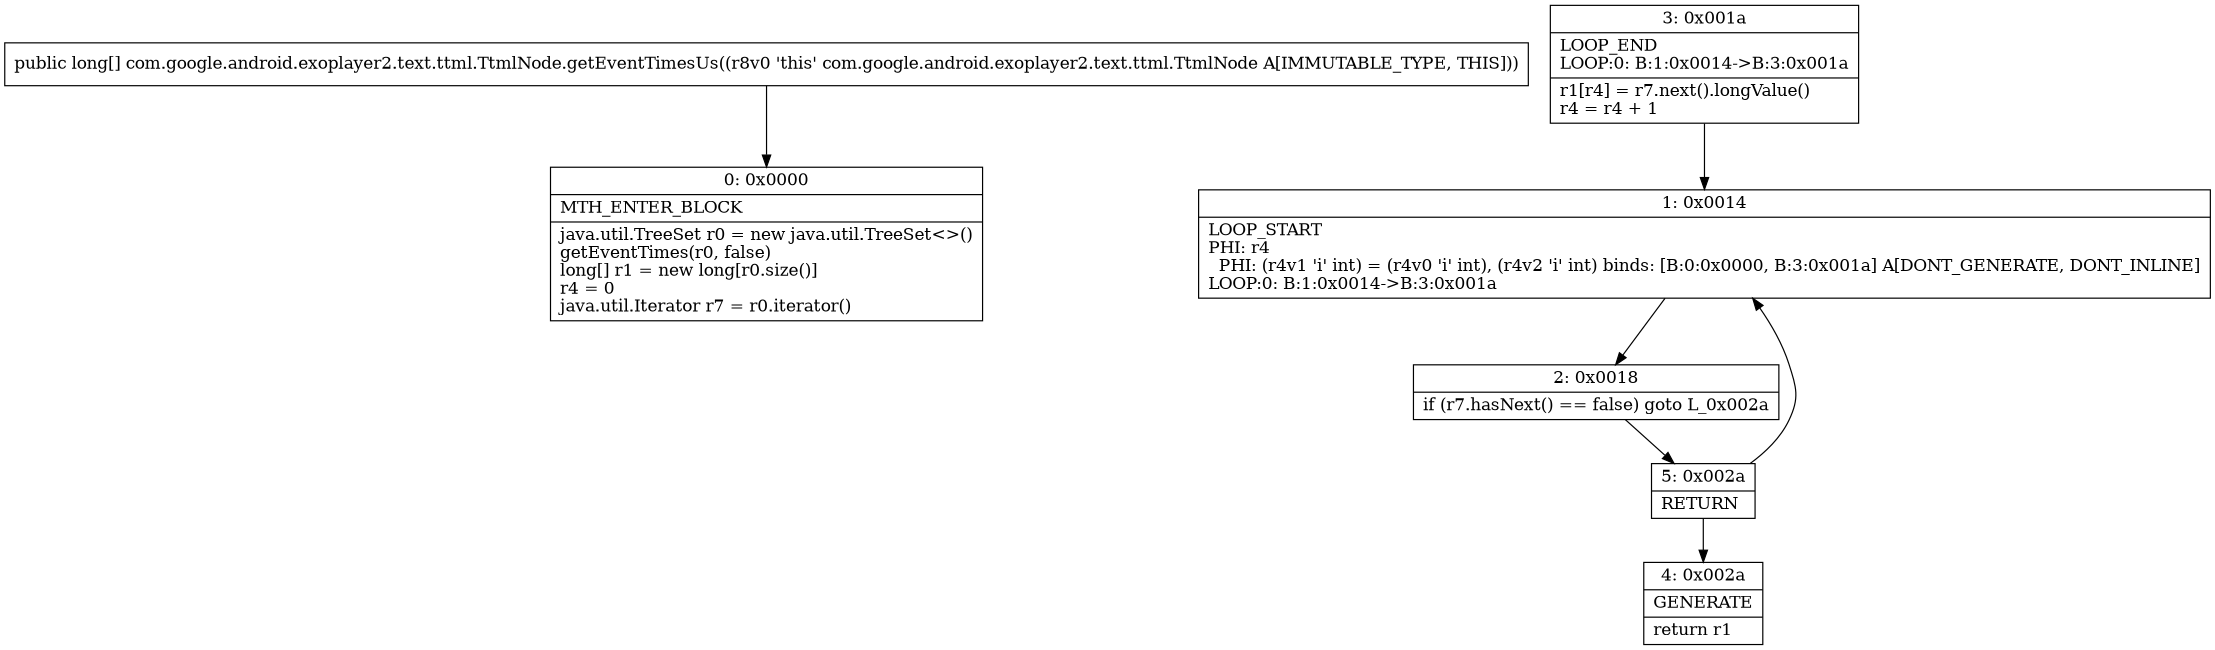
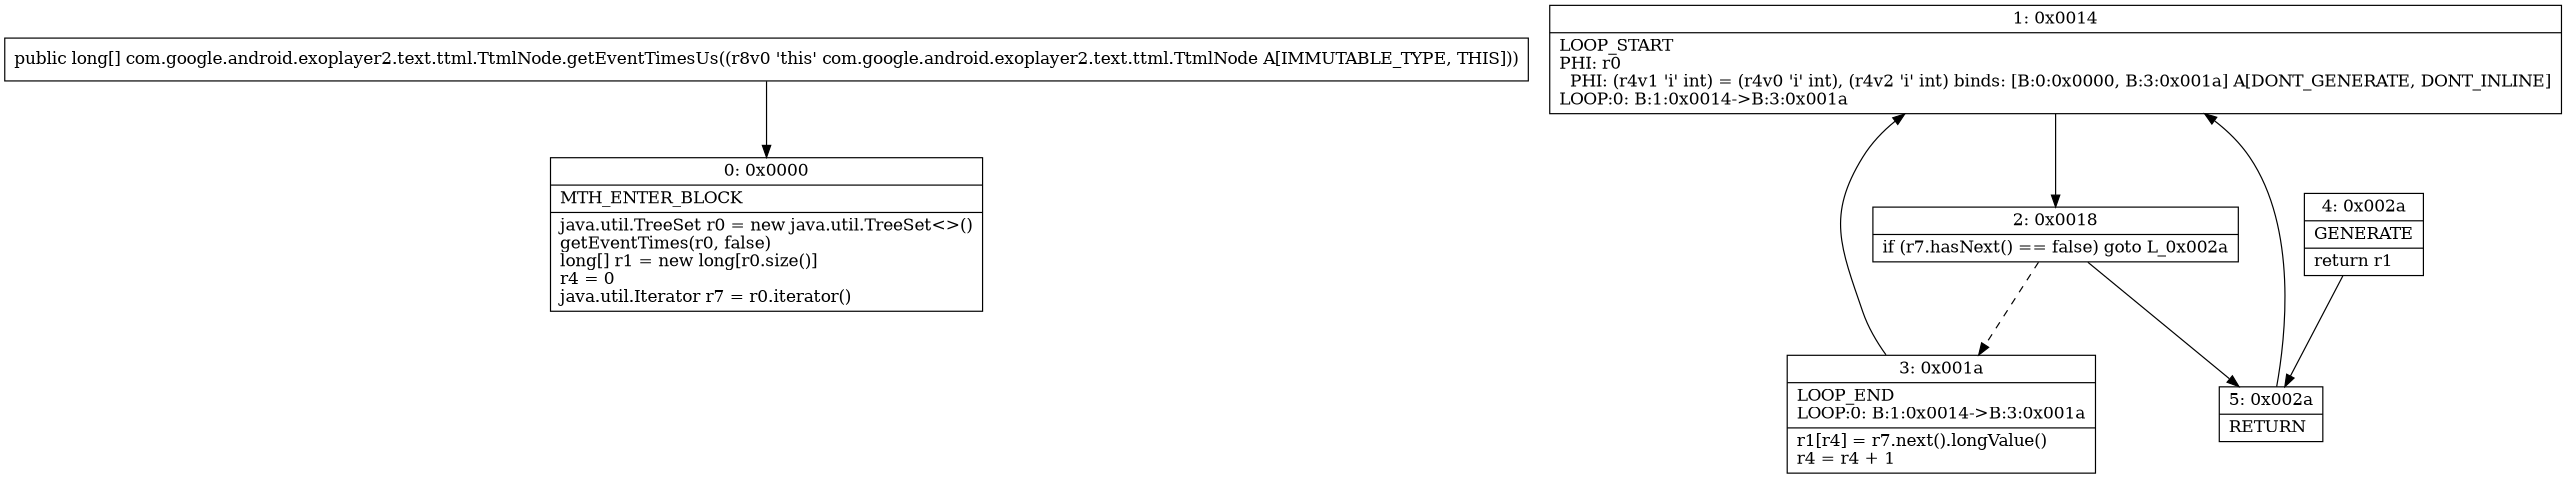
(1242, 248) -> (1593, 64)
none -> (2012, 304)
(1703, 534) -> (2317, 326)
